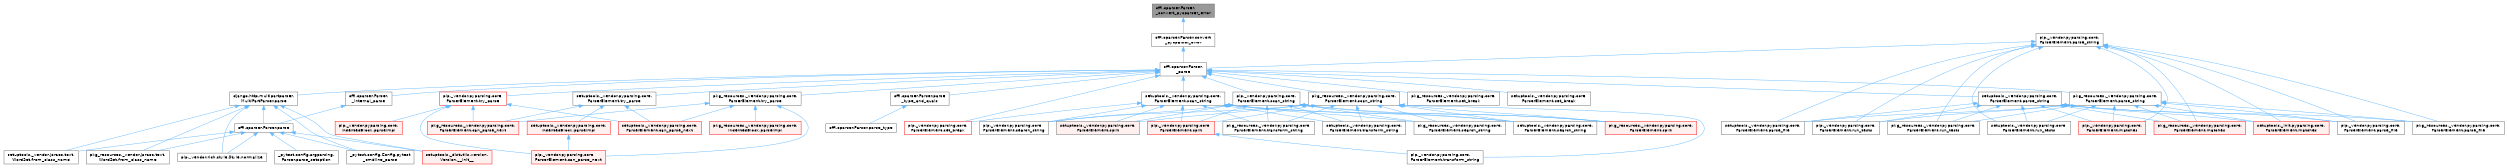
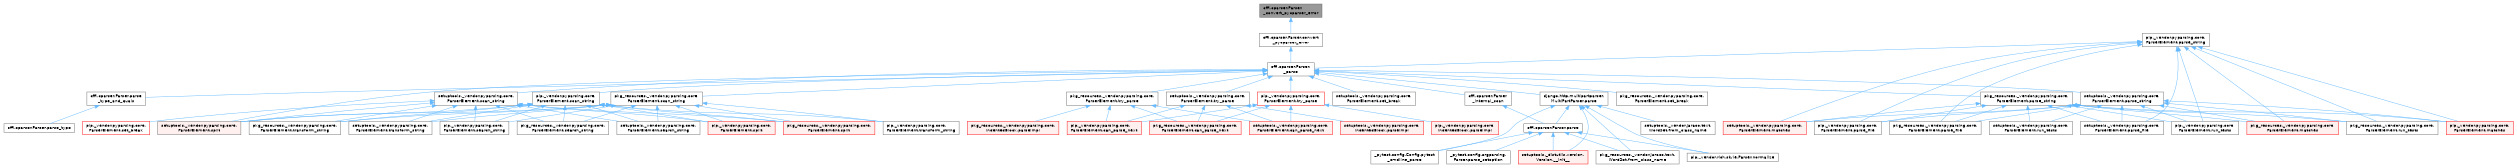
(1986, 77) -> none
(369, 99) -> (1488, 99)
(1060, 99) -> (668, 81)
(2291, 128) -> (1765, 128)
(154, 141) -> none
(569, 145) -> (1150, 115)
(1313, 145) -> (723, 113)
(222, 157) -> (1733, 157)
